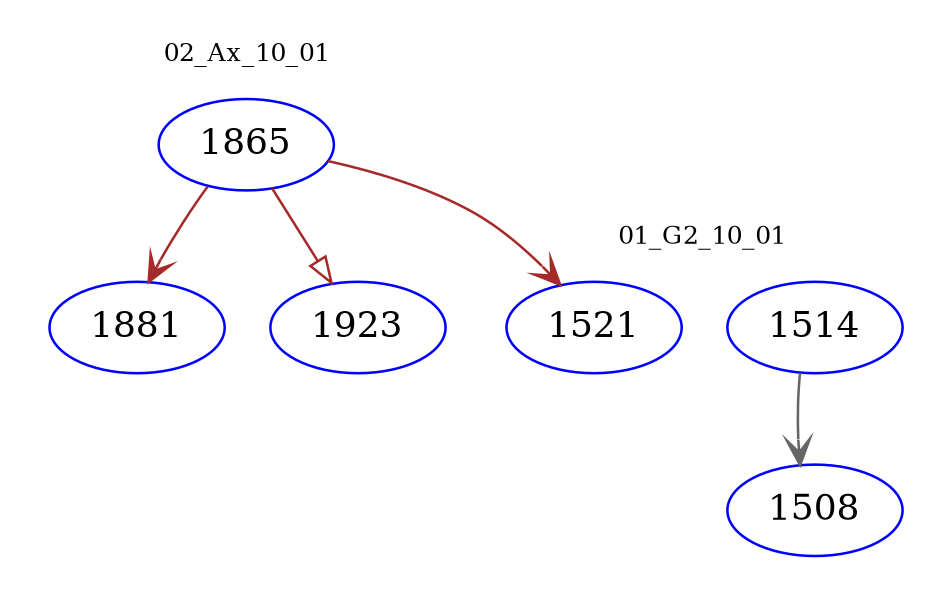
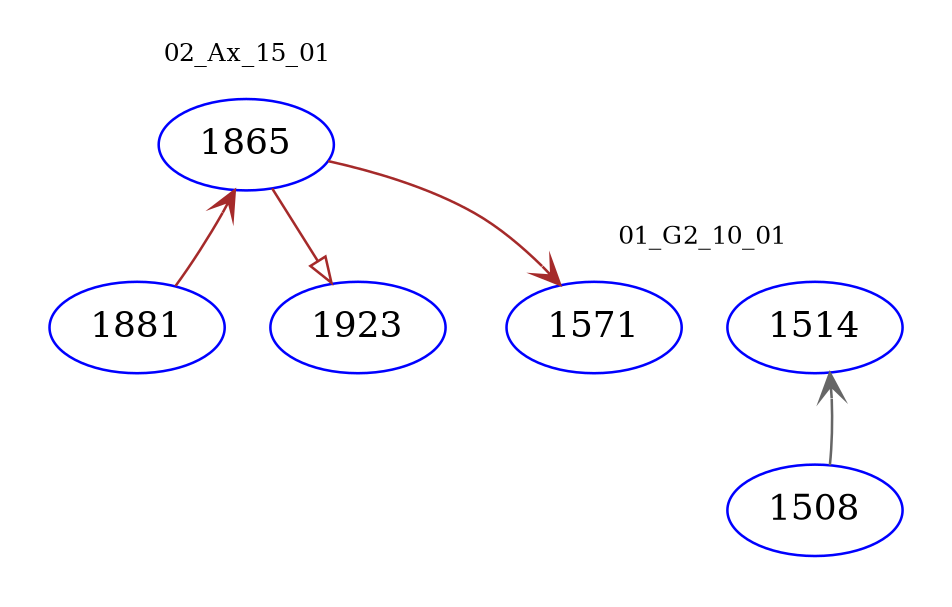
(248, 55) -> (248, 55)
(183, 222) -> (200, 250)
(594, 328) -> (594, 328)
(798, 406) -> (832, 432)
